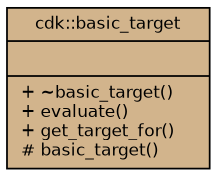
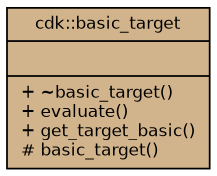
(98, 131) -> (108, 131)
